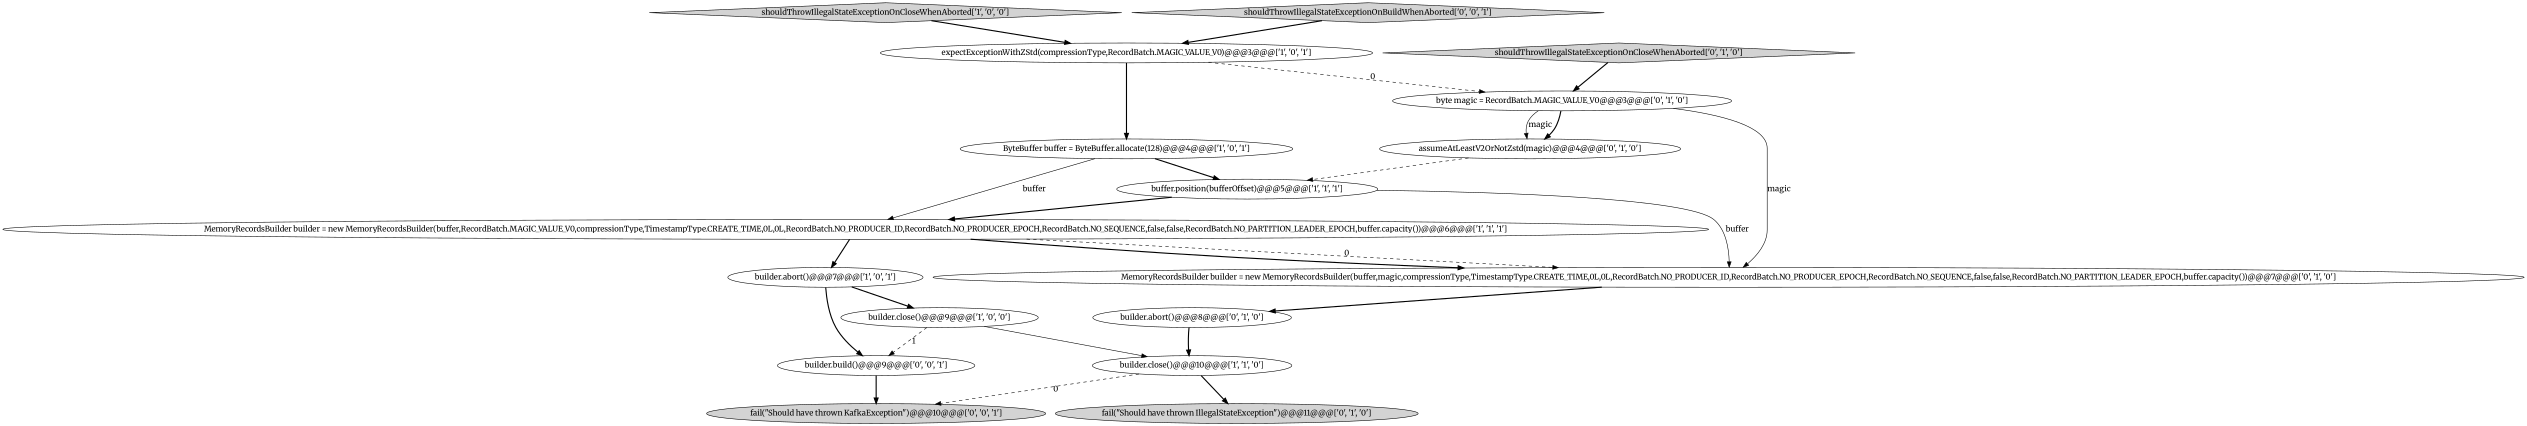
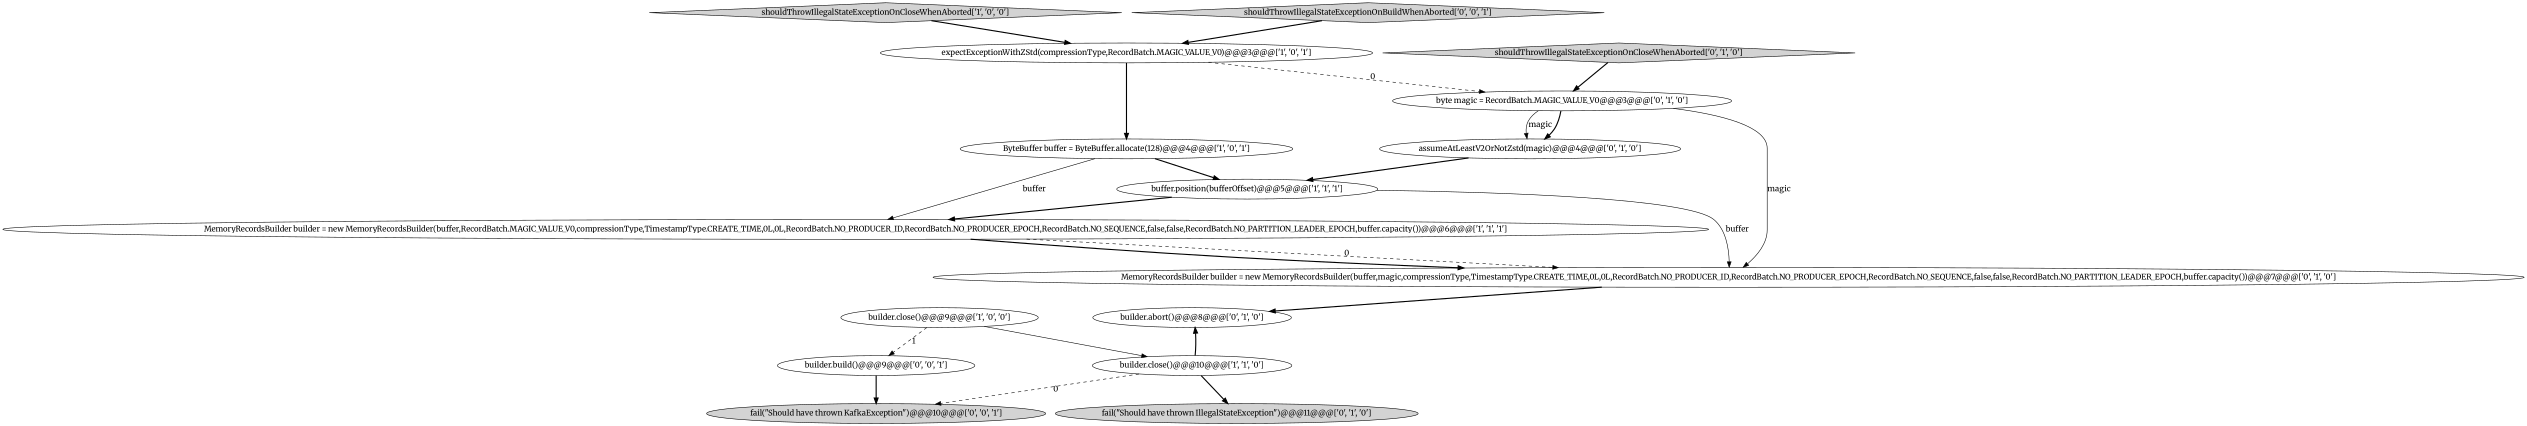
(1391, 169) -> (1391, 169)
(825, 277) -> none
(1188, 339) -> (1196, 344)
